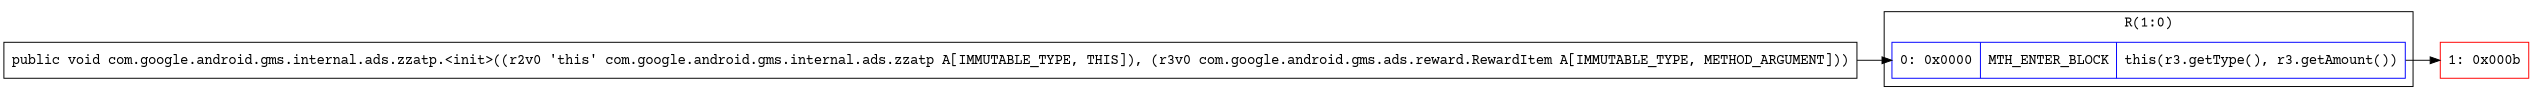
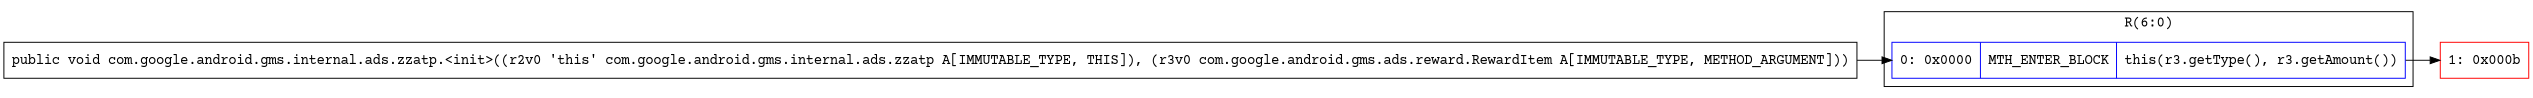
(2149, 23) -> (2149, 23)
